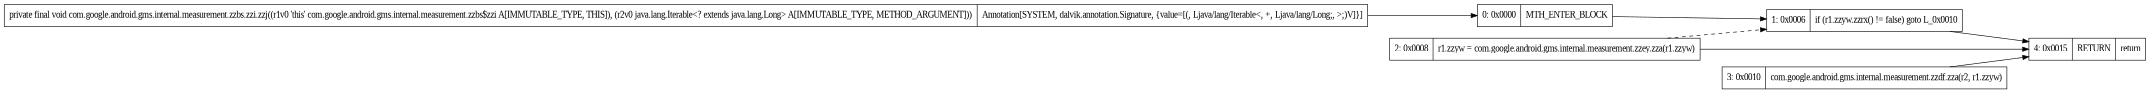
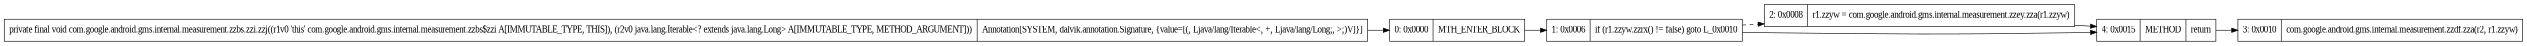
(1714, 34) -> (1750, 25)
(2094, 49) -> (2163, 30)
(1986, 62) -> (2224, 30)
